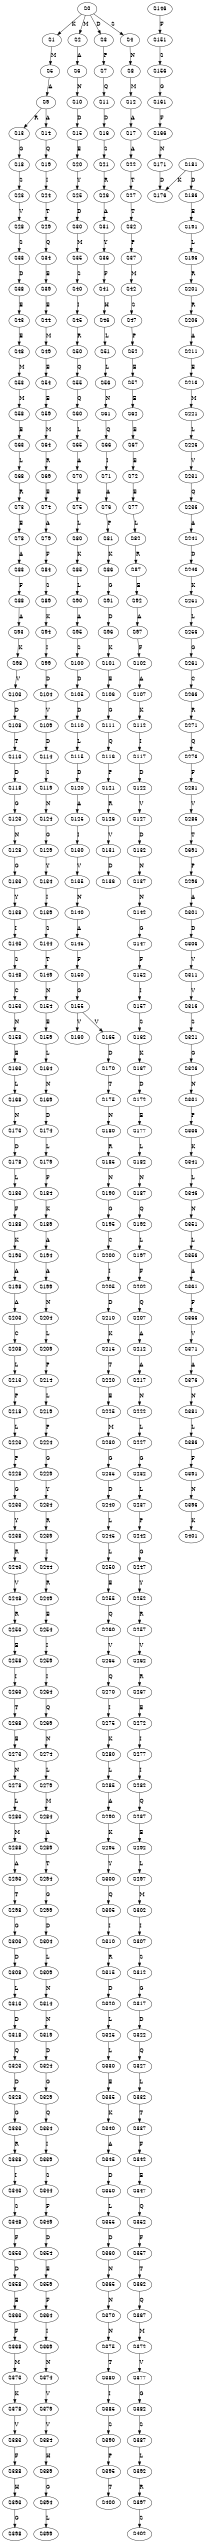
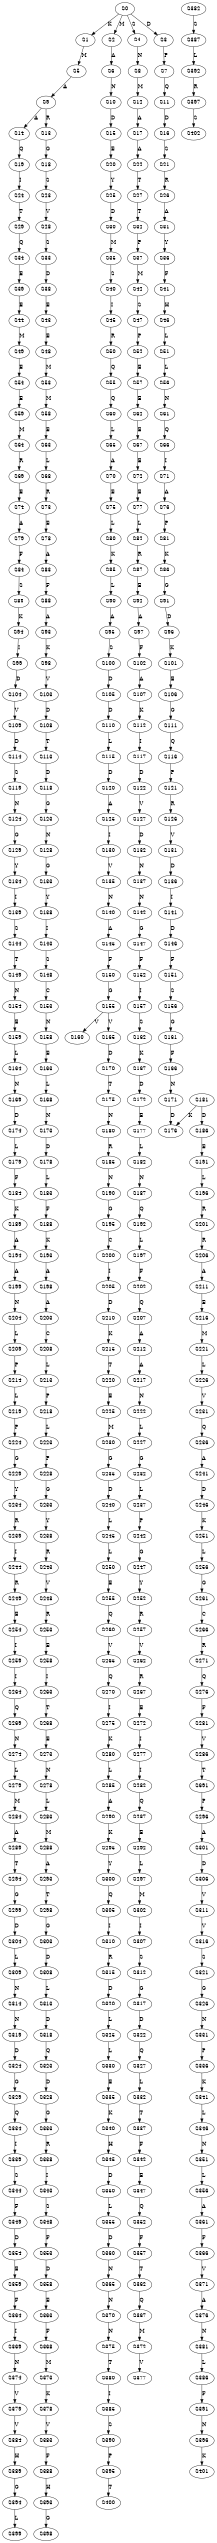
none -> (171, 913)
(110, 2144) -> (111, 2144)
(140, 2392) -> none
